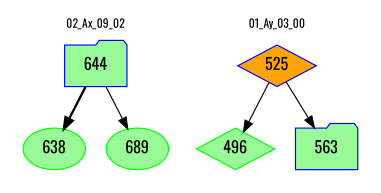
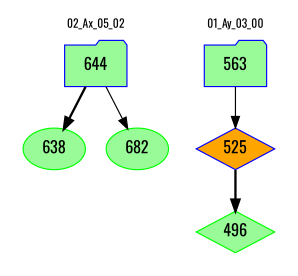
(96, 25) -> (96, 25)
(297, 100) -> (235, 102)
(259, 102) -> (235, 185)
(137, 149) -> (137, 149)
